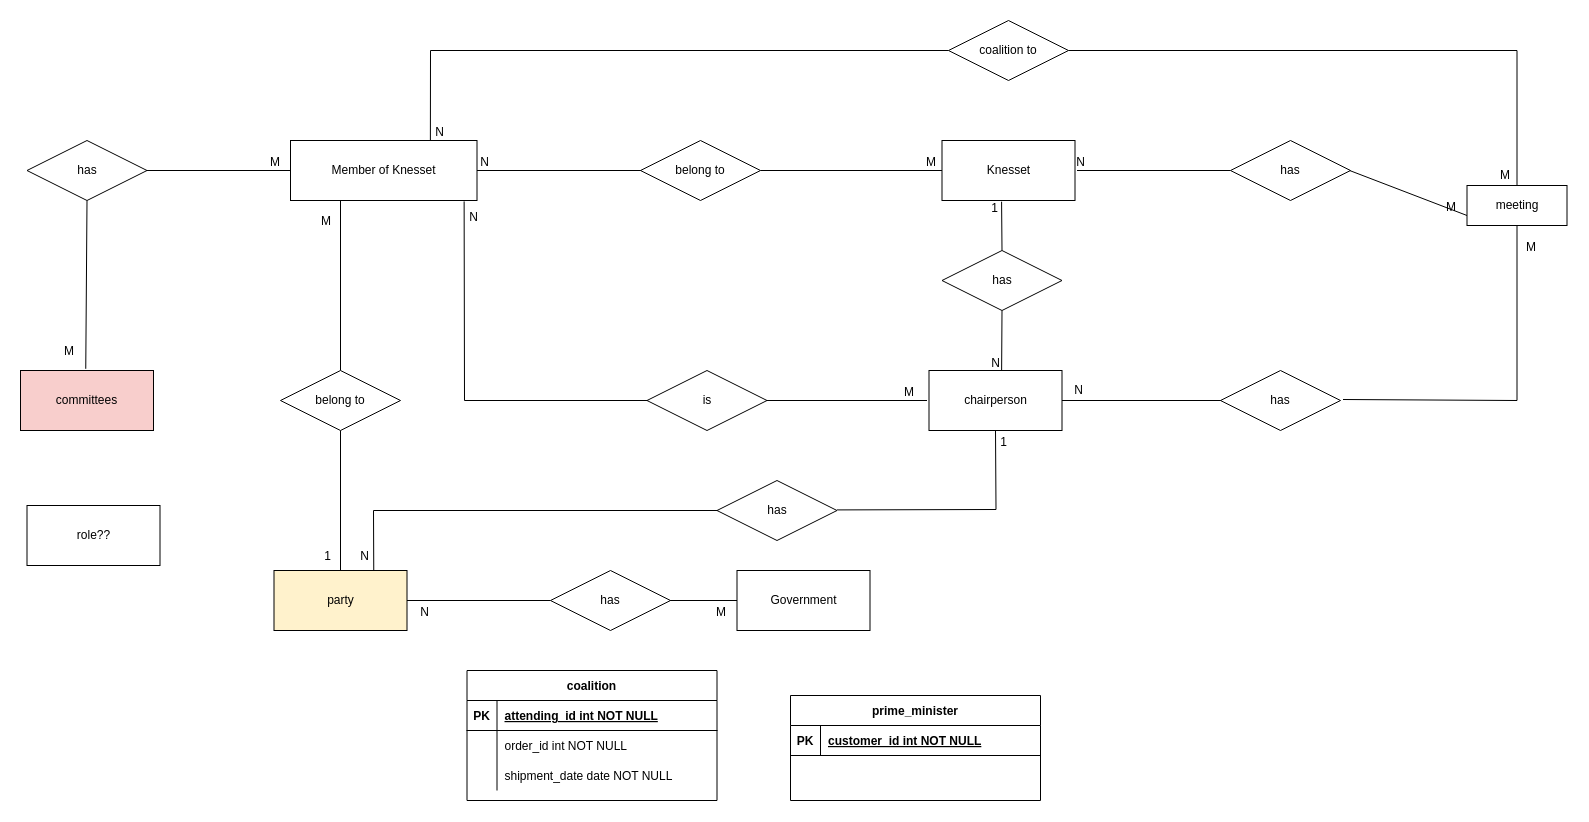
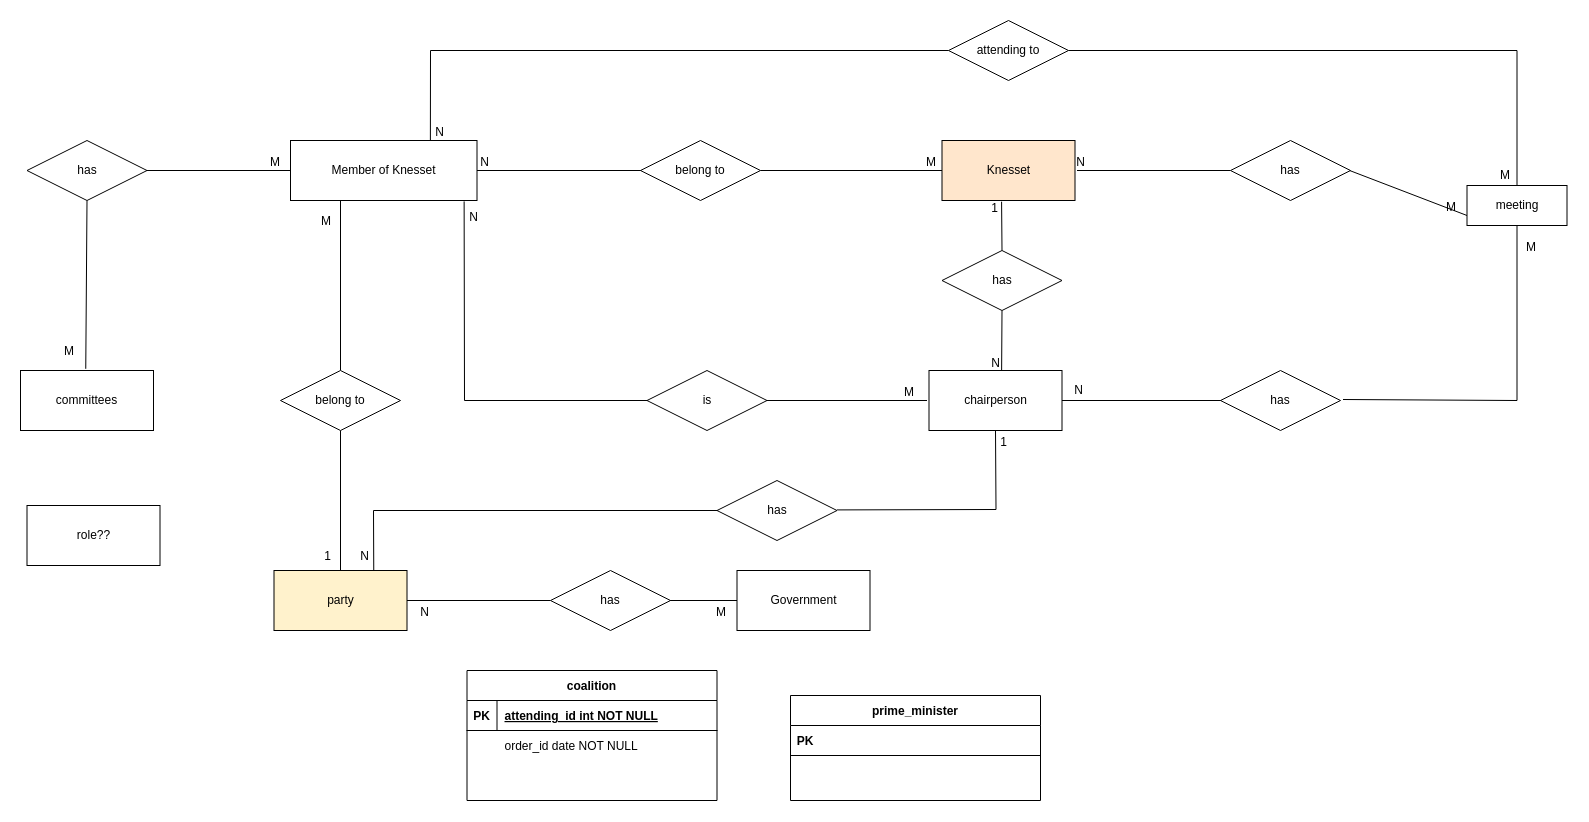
(1009, 51) -> (1009, 51)
(1009, 171) -> (1009, 171)
(87, 401) -> (87, 401)
(931, 741) -> none
(567, 746) -> (572, 746)
(607, 776) -> none
